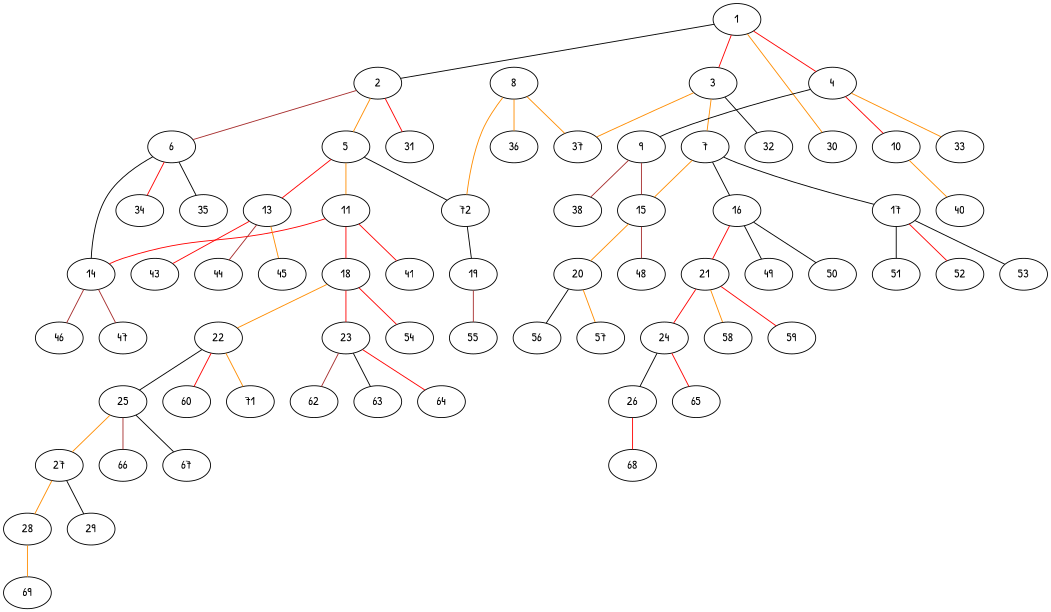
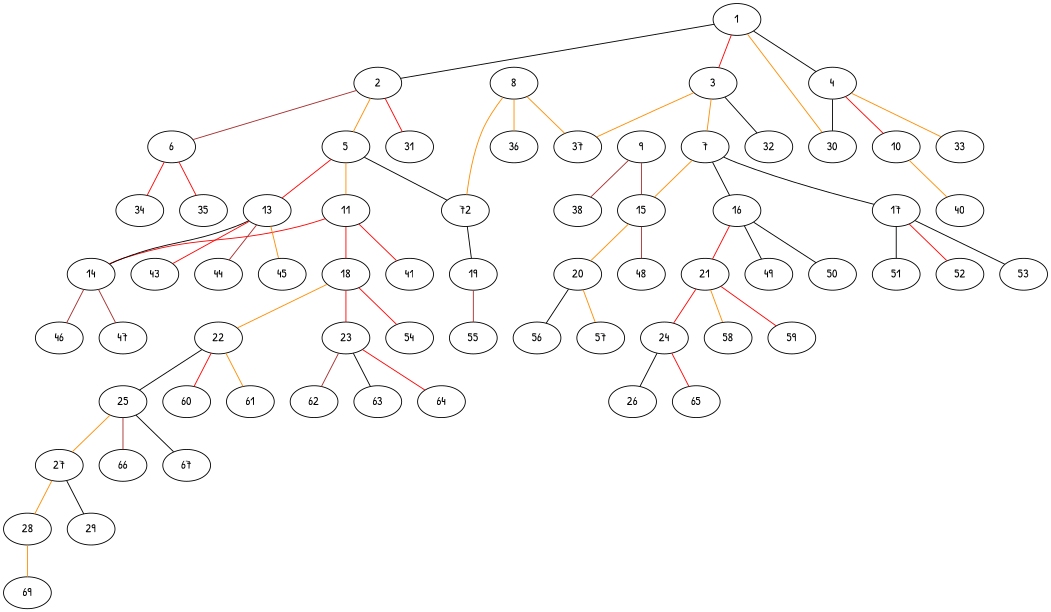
(785, 51) -> (785, 51)
(731, 112) -> (833, 115)
(188, 179) -> (188, 179)
(106, 198) -> (211, 235)
(250, 402) -> (250, 402)
(633, 465) -> none
